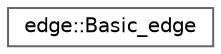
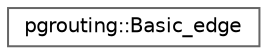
(111, 27) -> (134, 27)
